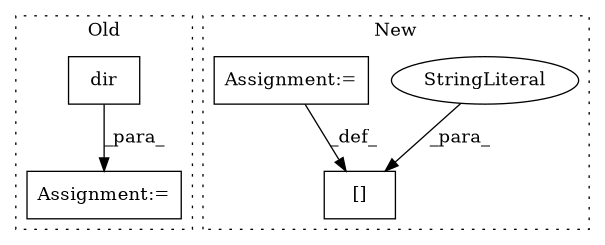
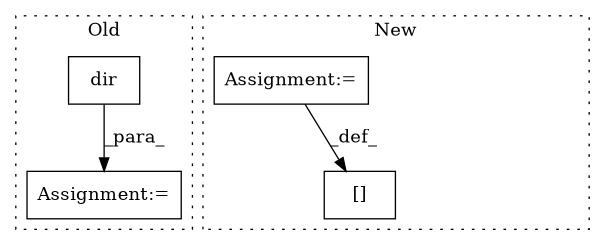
(485, 80) -> none
